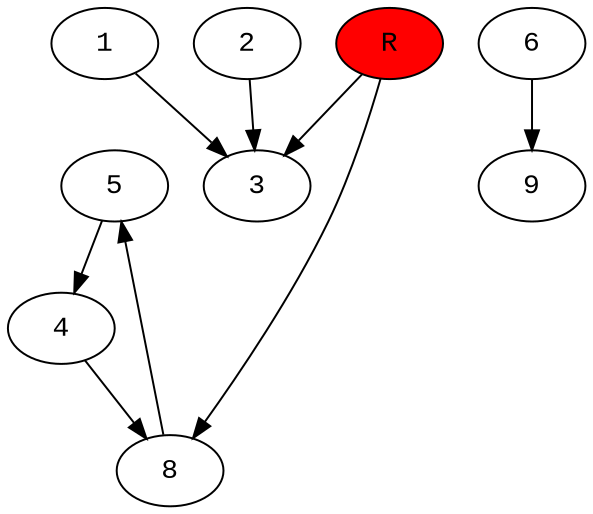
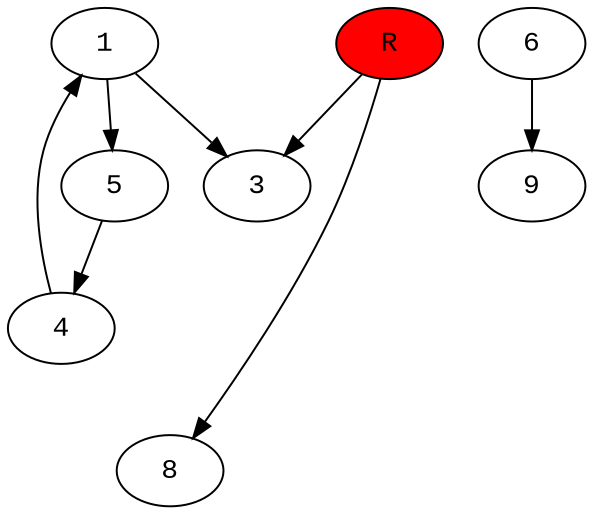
(247, 44) -> none
(144, 338) -> (109, 105)
(110, 392) -> (38, 190)
